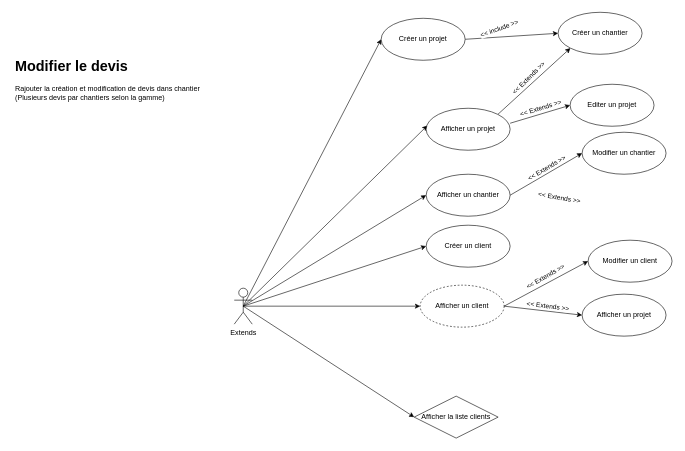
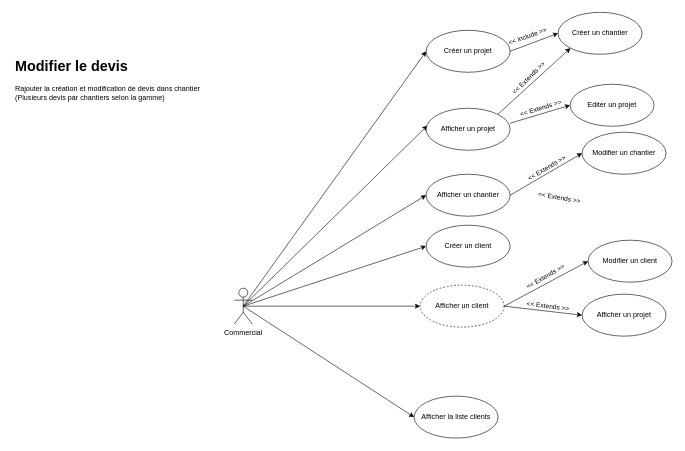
(423, 39) -> (468, 51)
(244, 333) -> (244, 333)
(456, 417) -> (456, 417)
